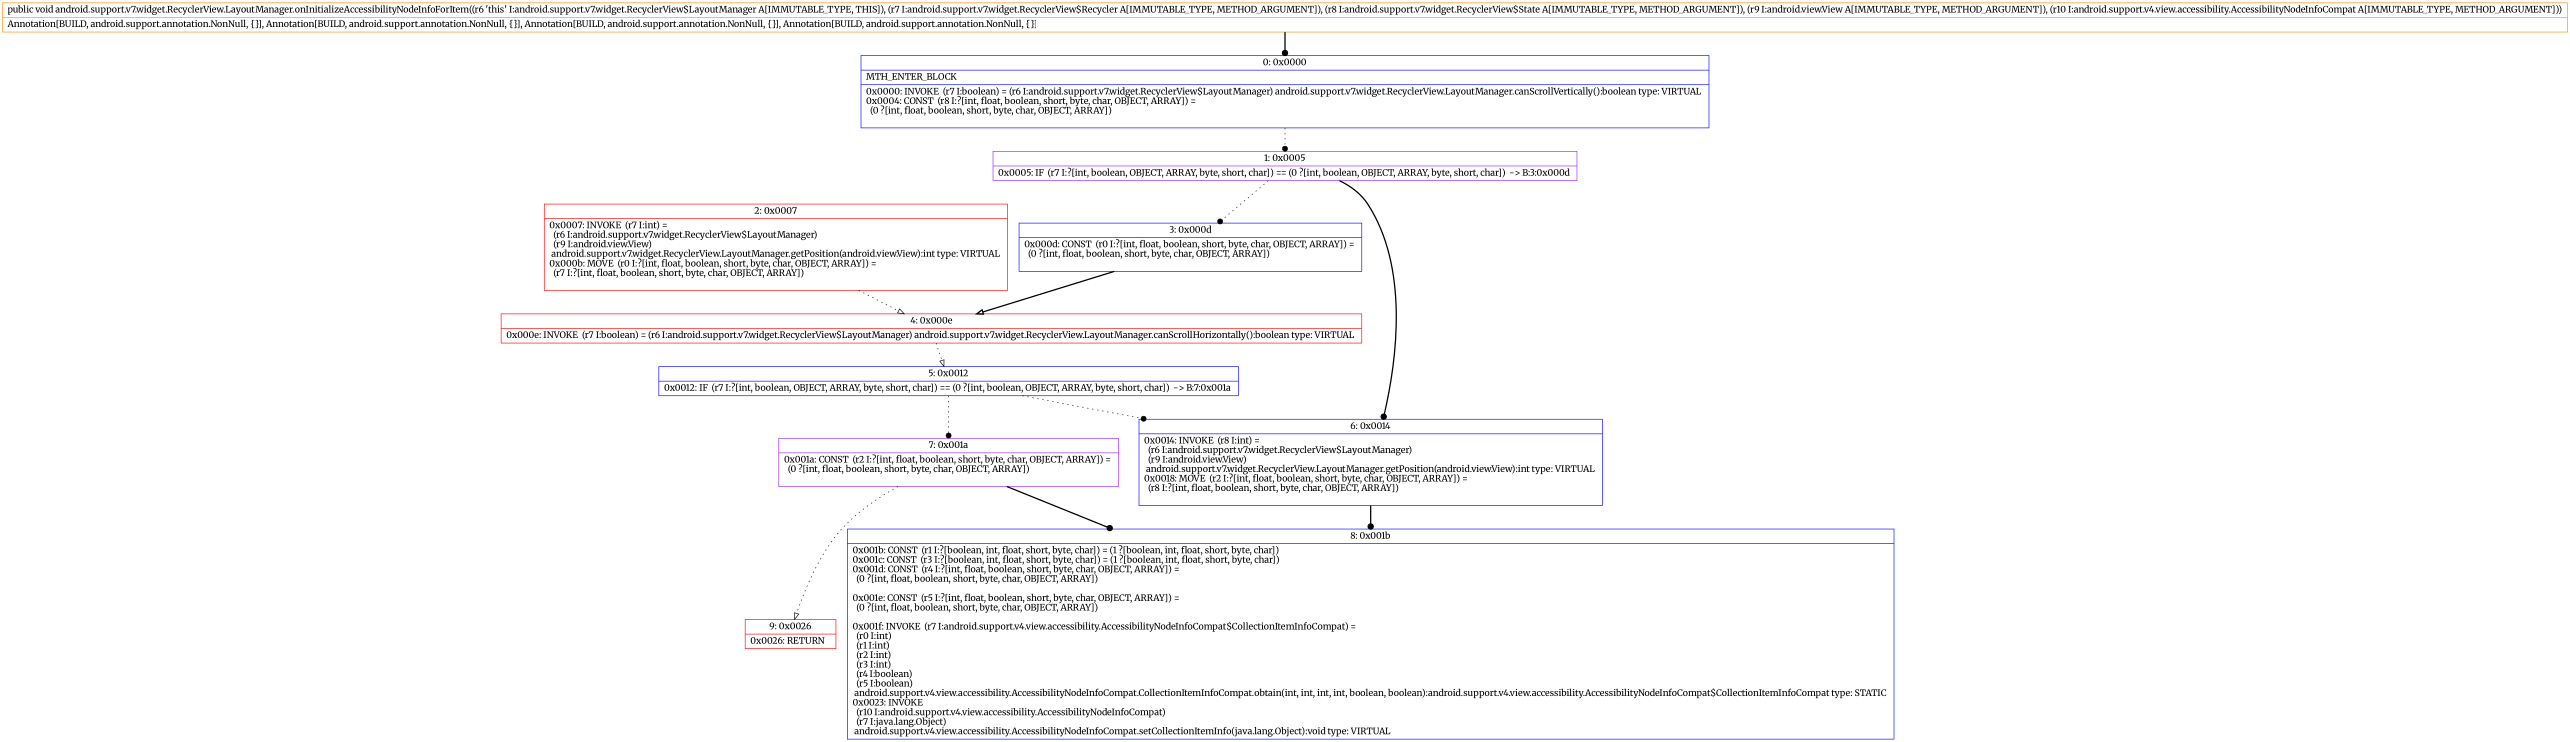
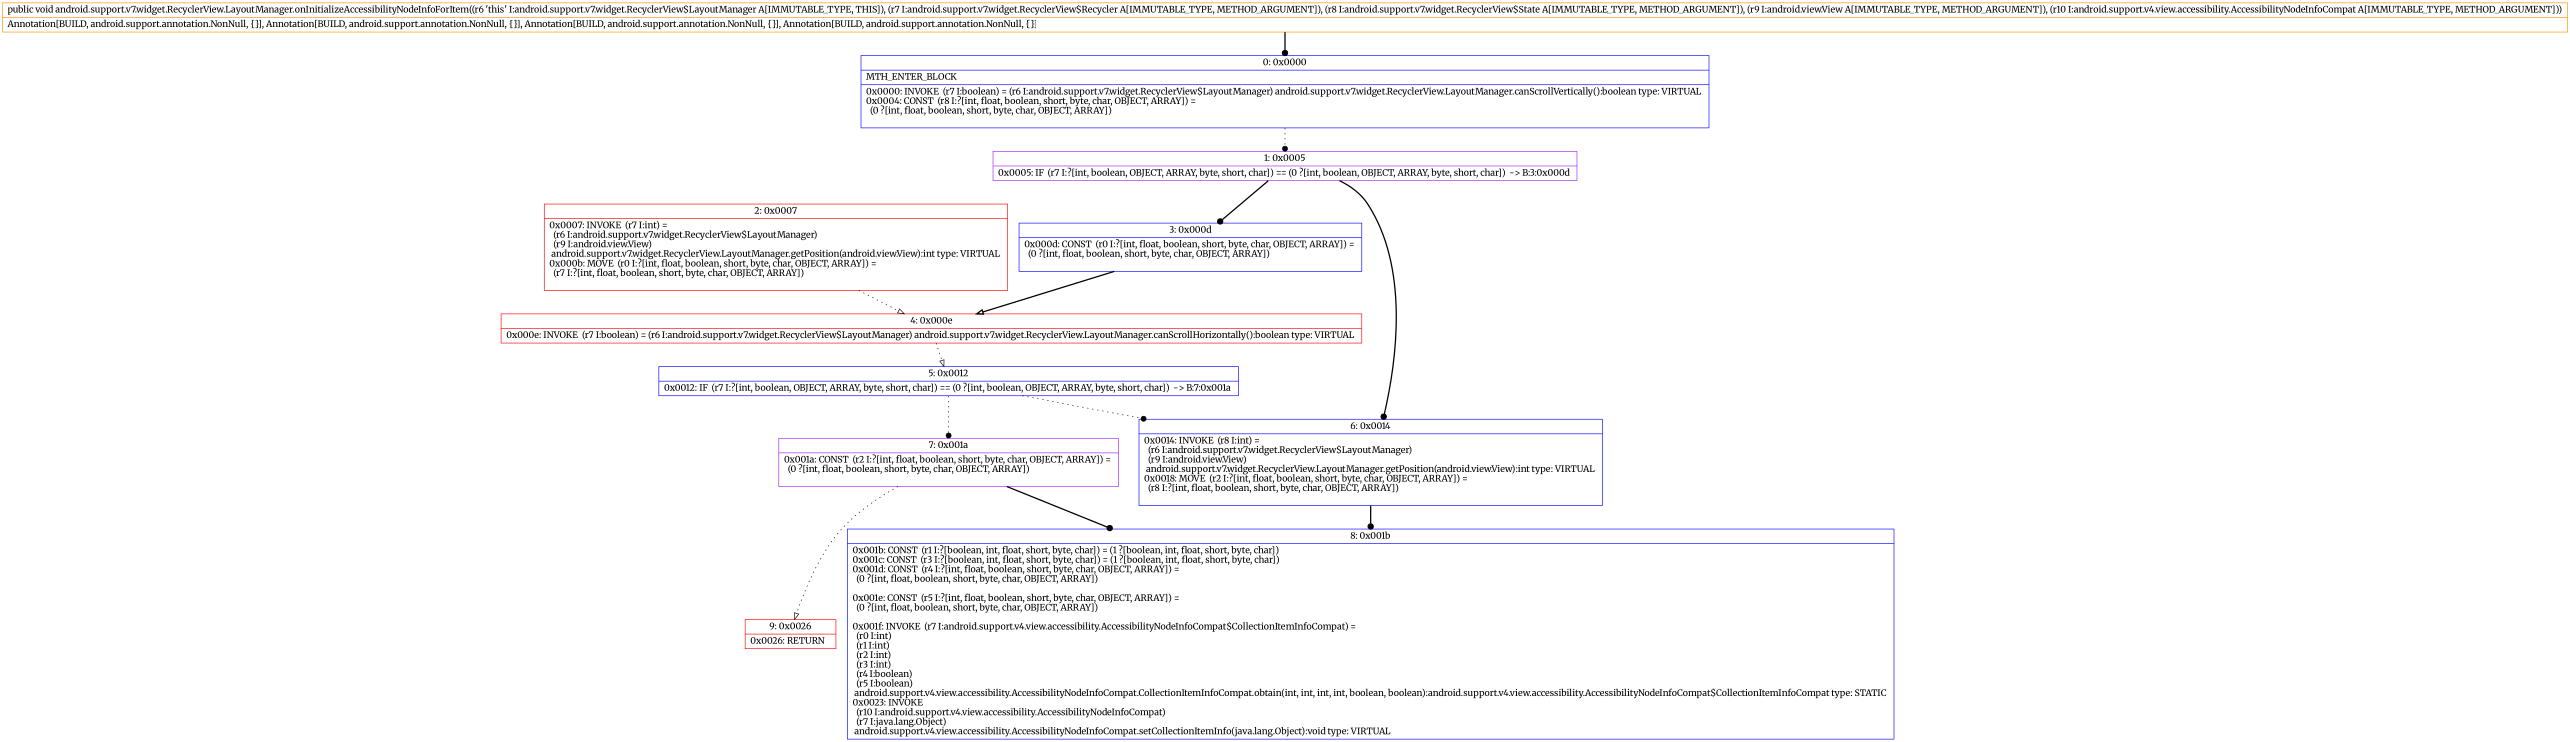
(1245, 200) -> (1245, 200)
